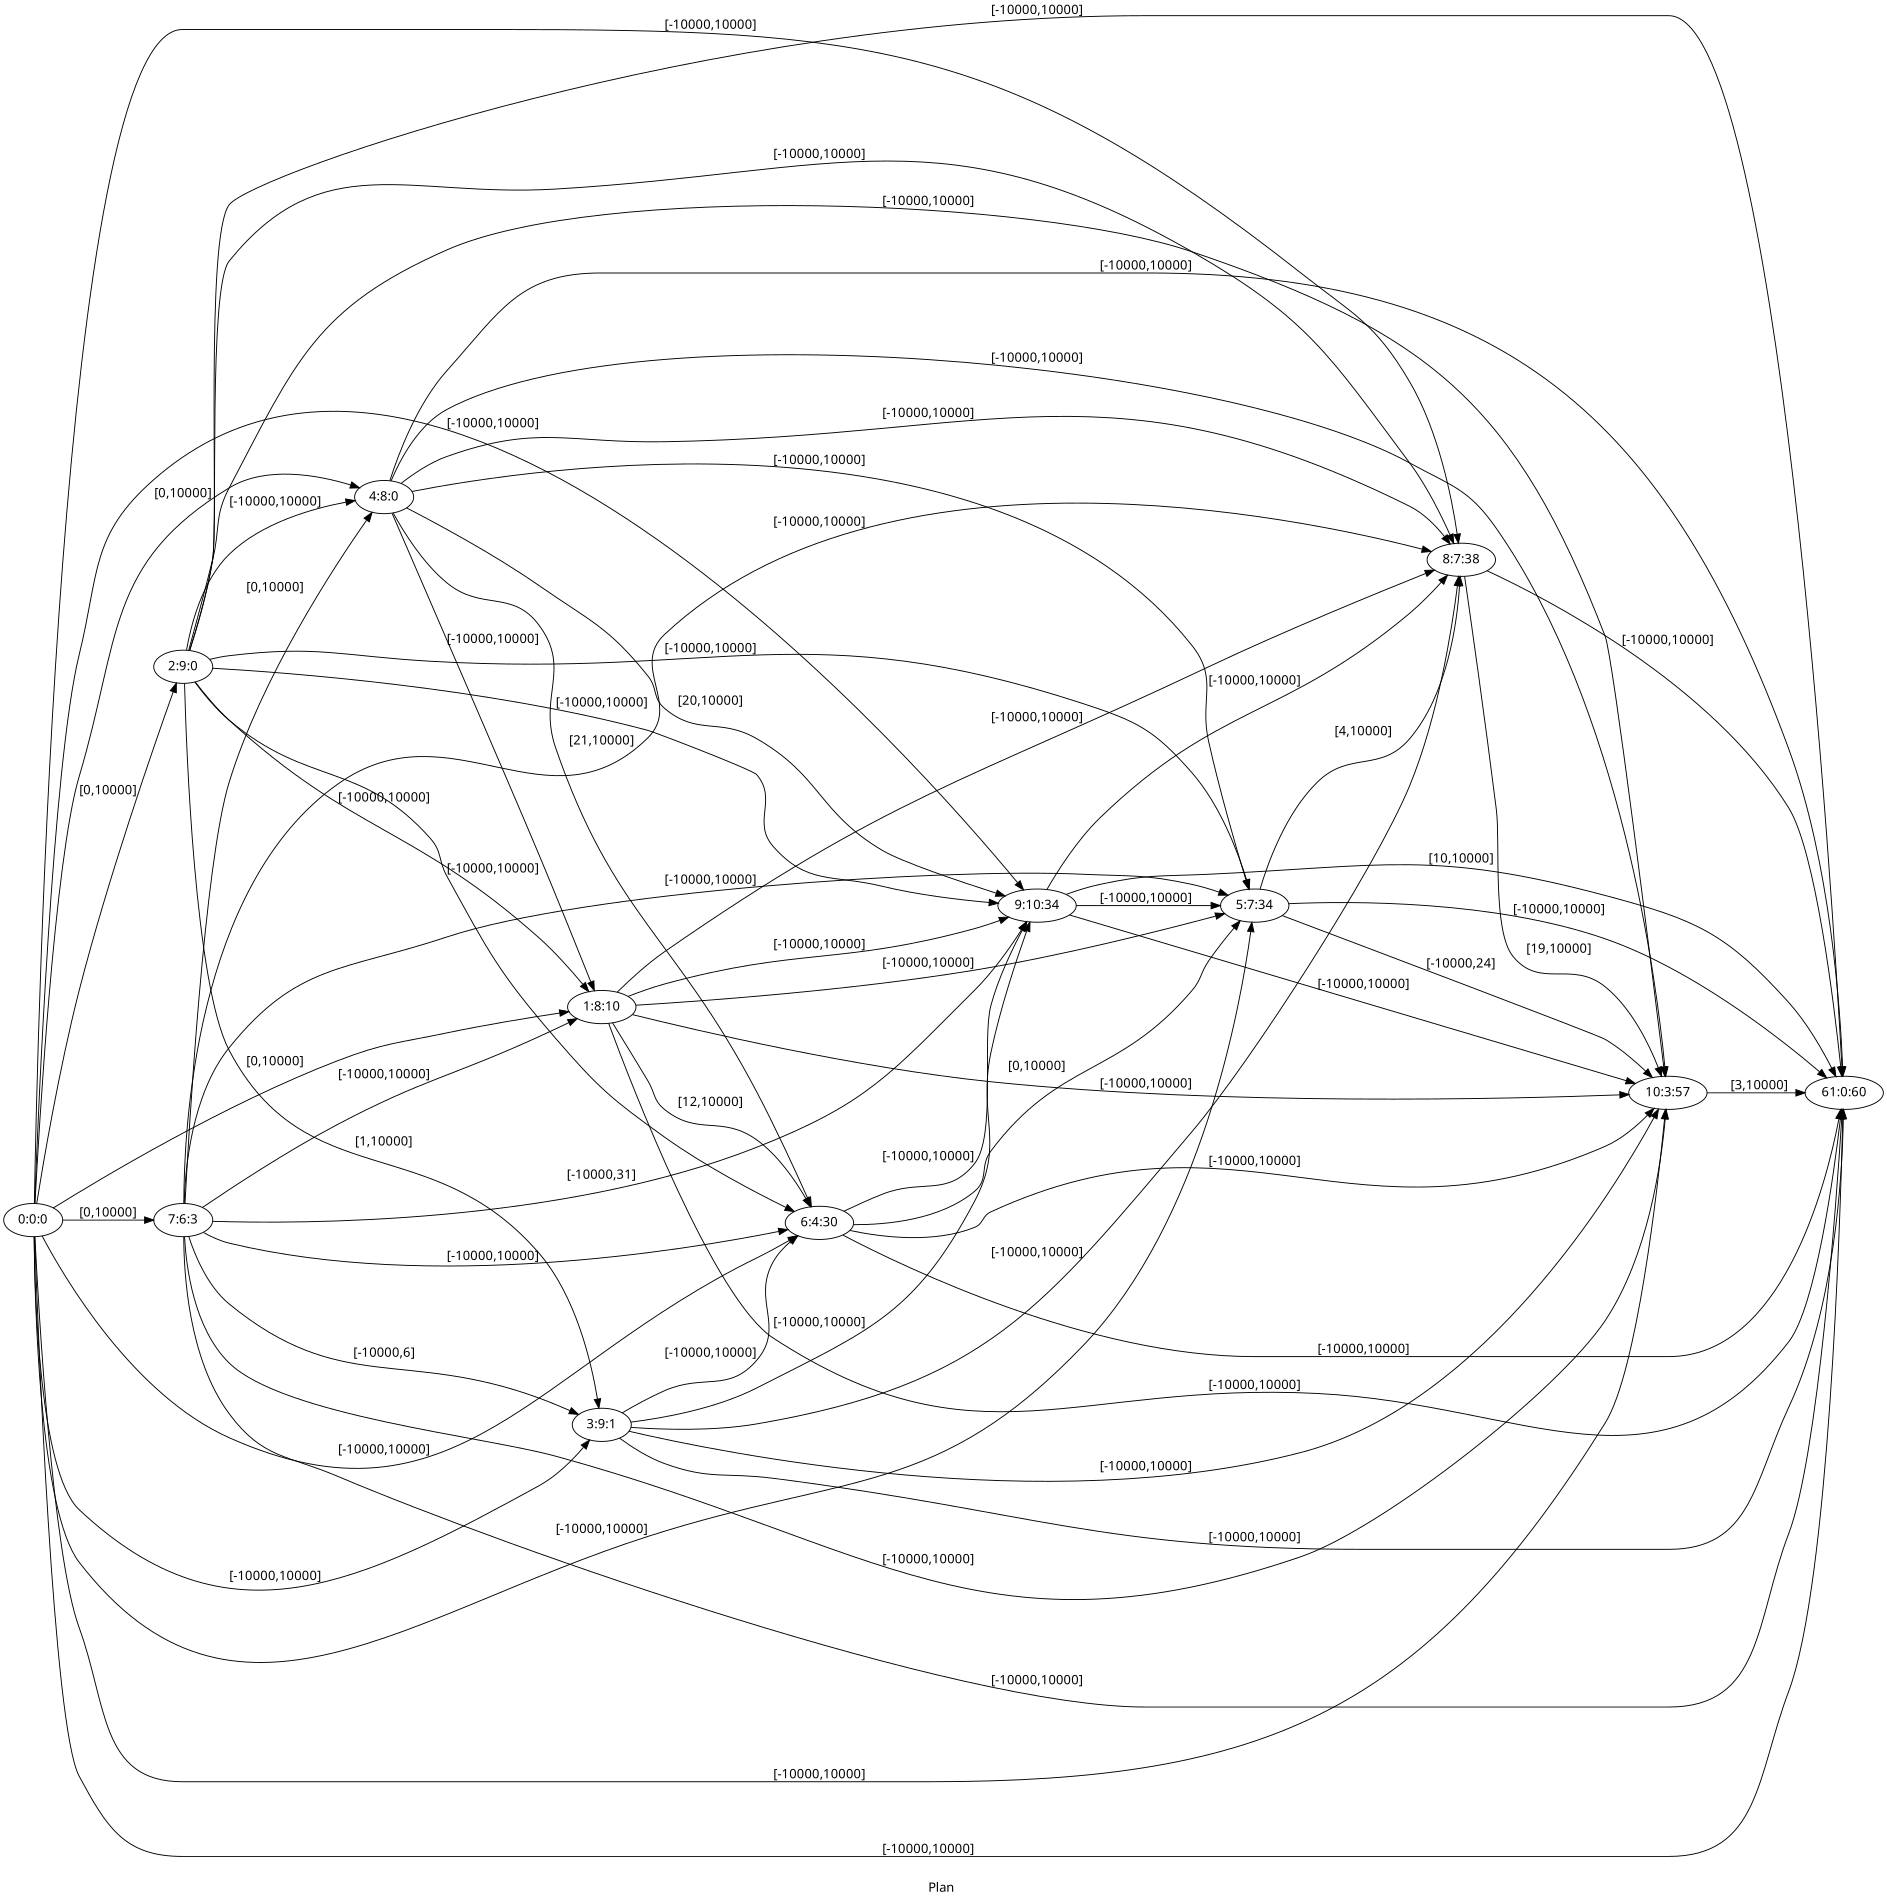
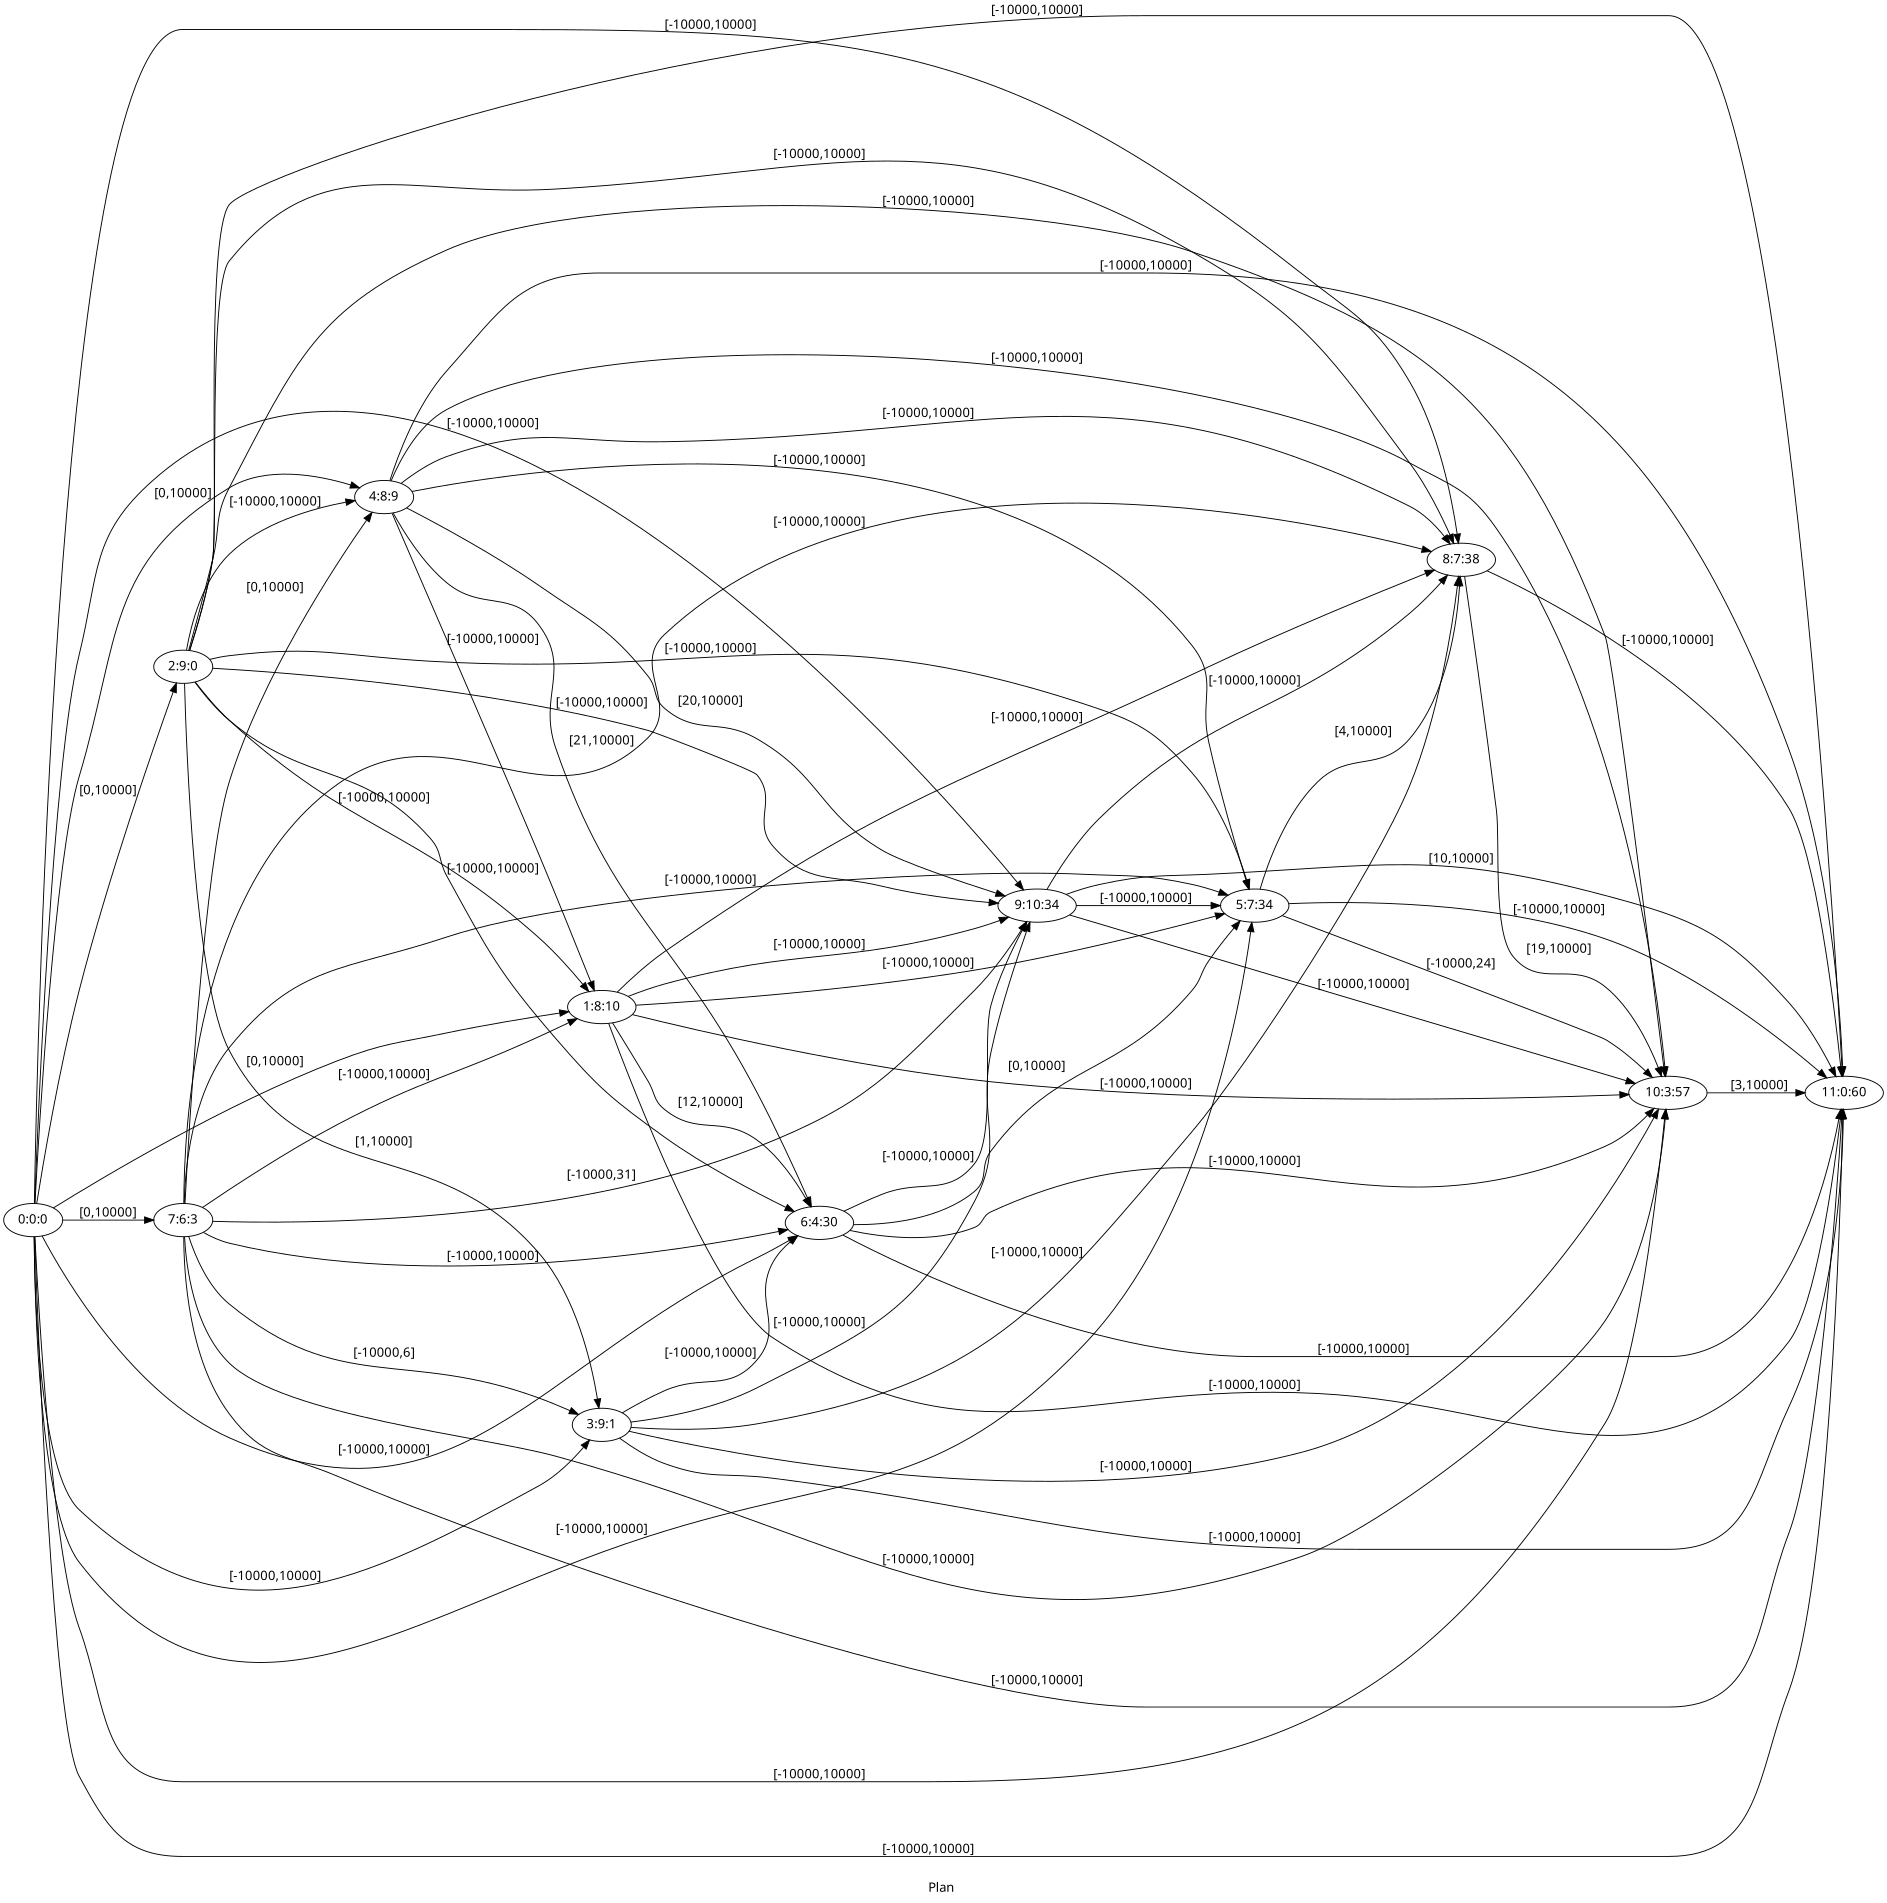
(384, 497) -> (384, 497)
(1844, 1093) -> (1844, 1093)
